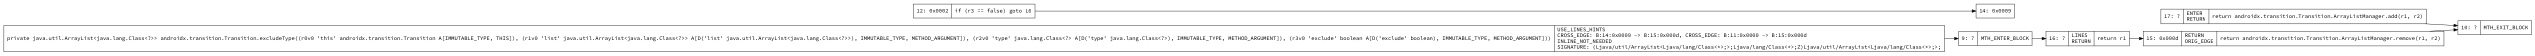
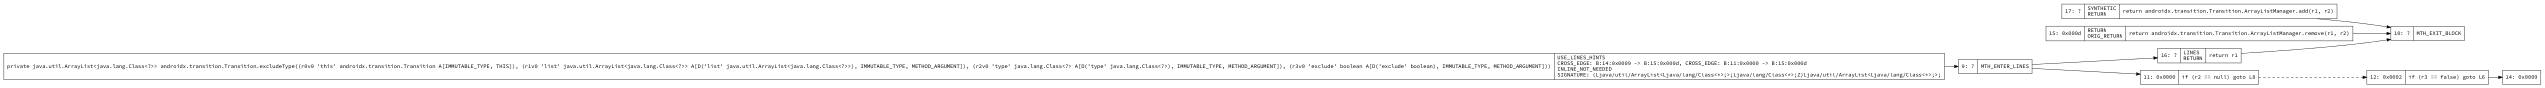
(2195, 13) -> (2102, 8)
(2005, 38) -> (2005, 66)
(2134, 39) -> (2314, 48)
(2199, 41) -> (2105, 36)
none -> (2199, 77)
